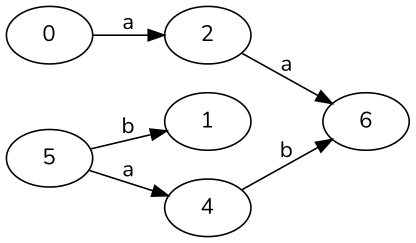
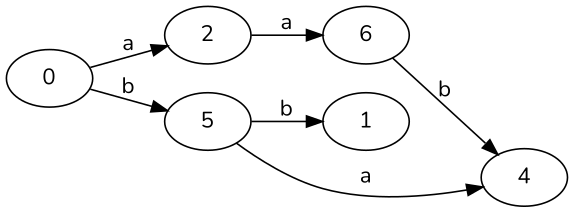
none -> (121, 98)
(280, 169) -> (439, 101)
